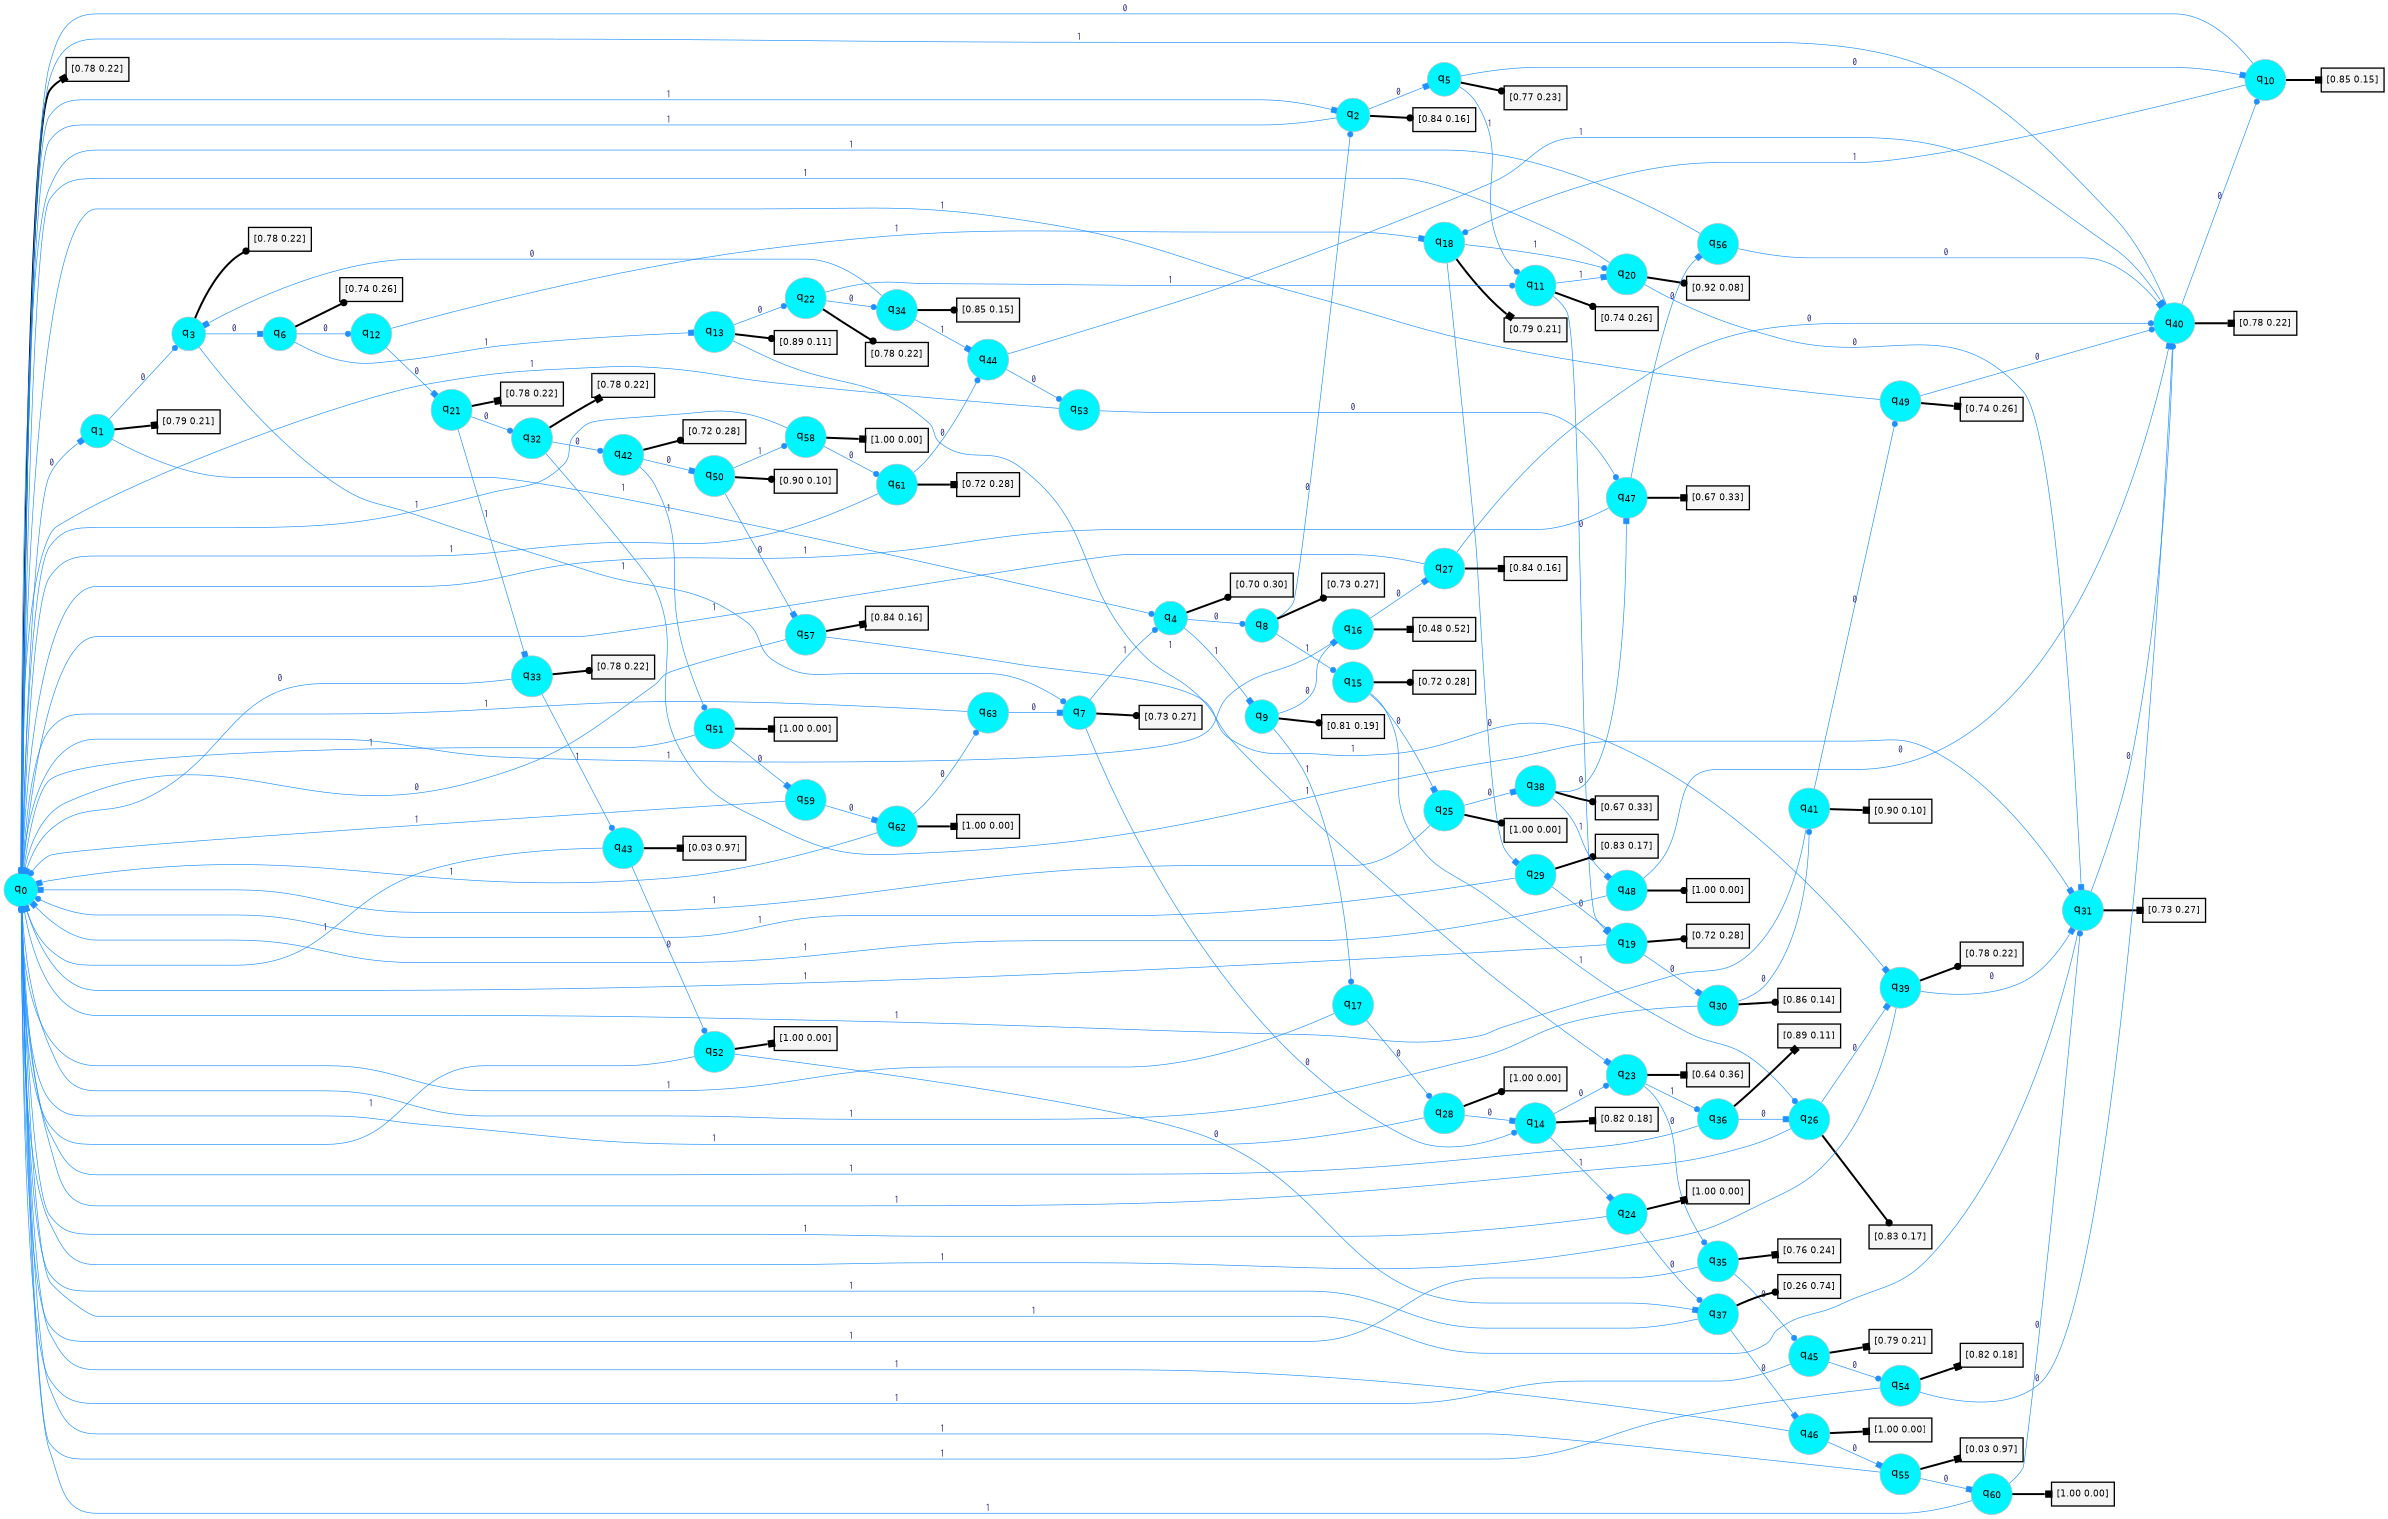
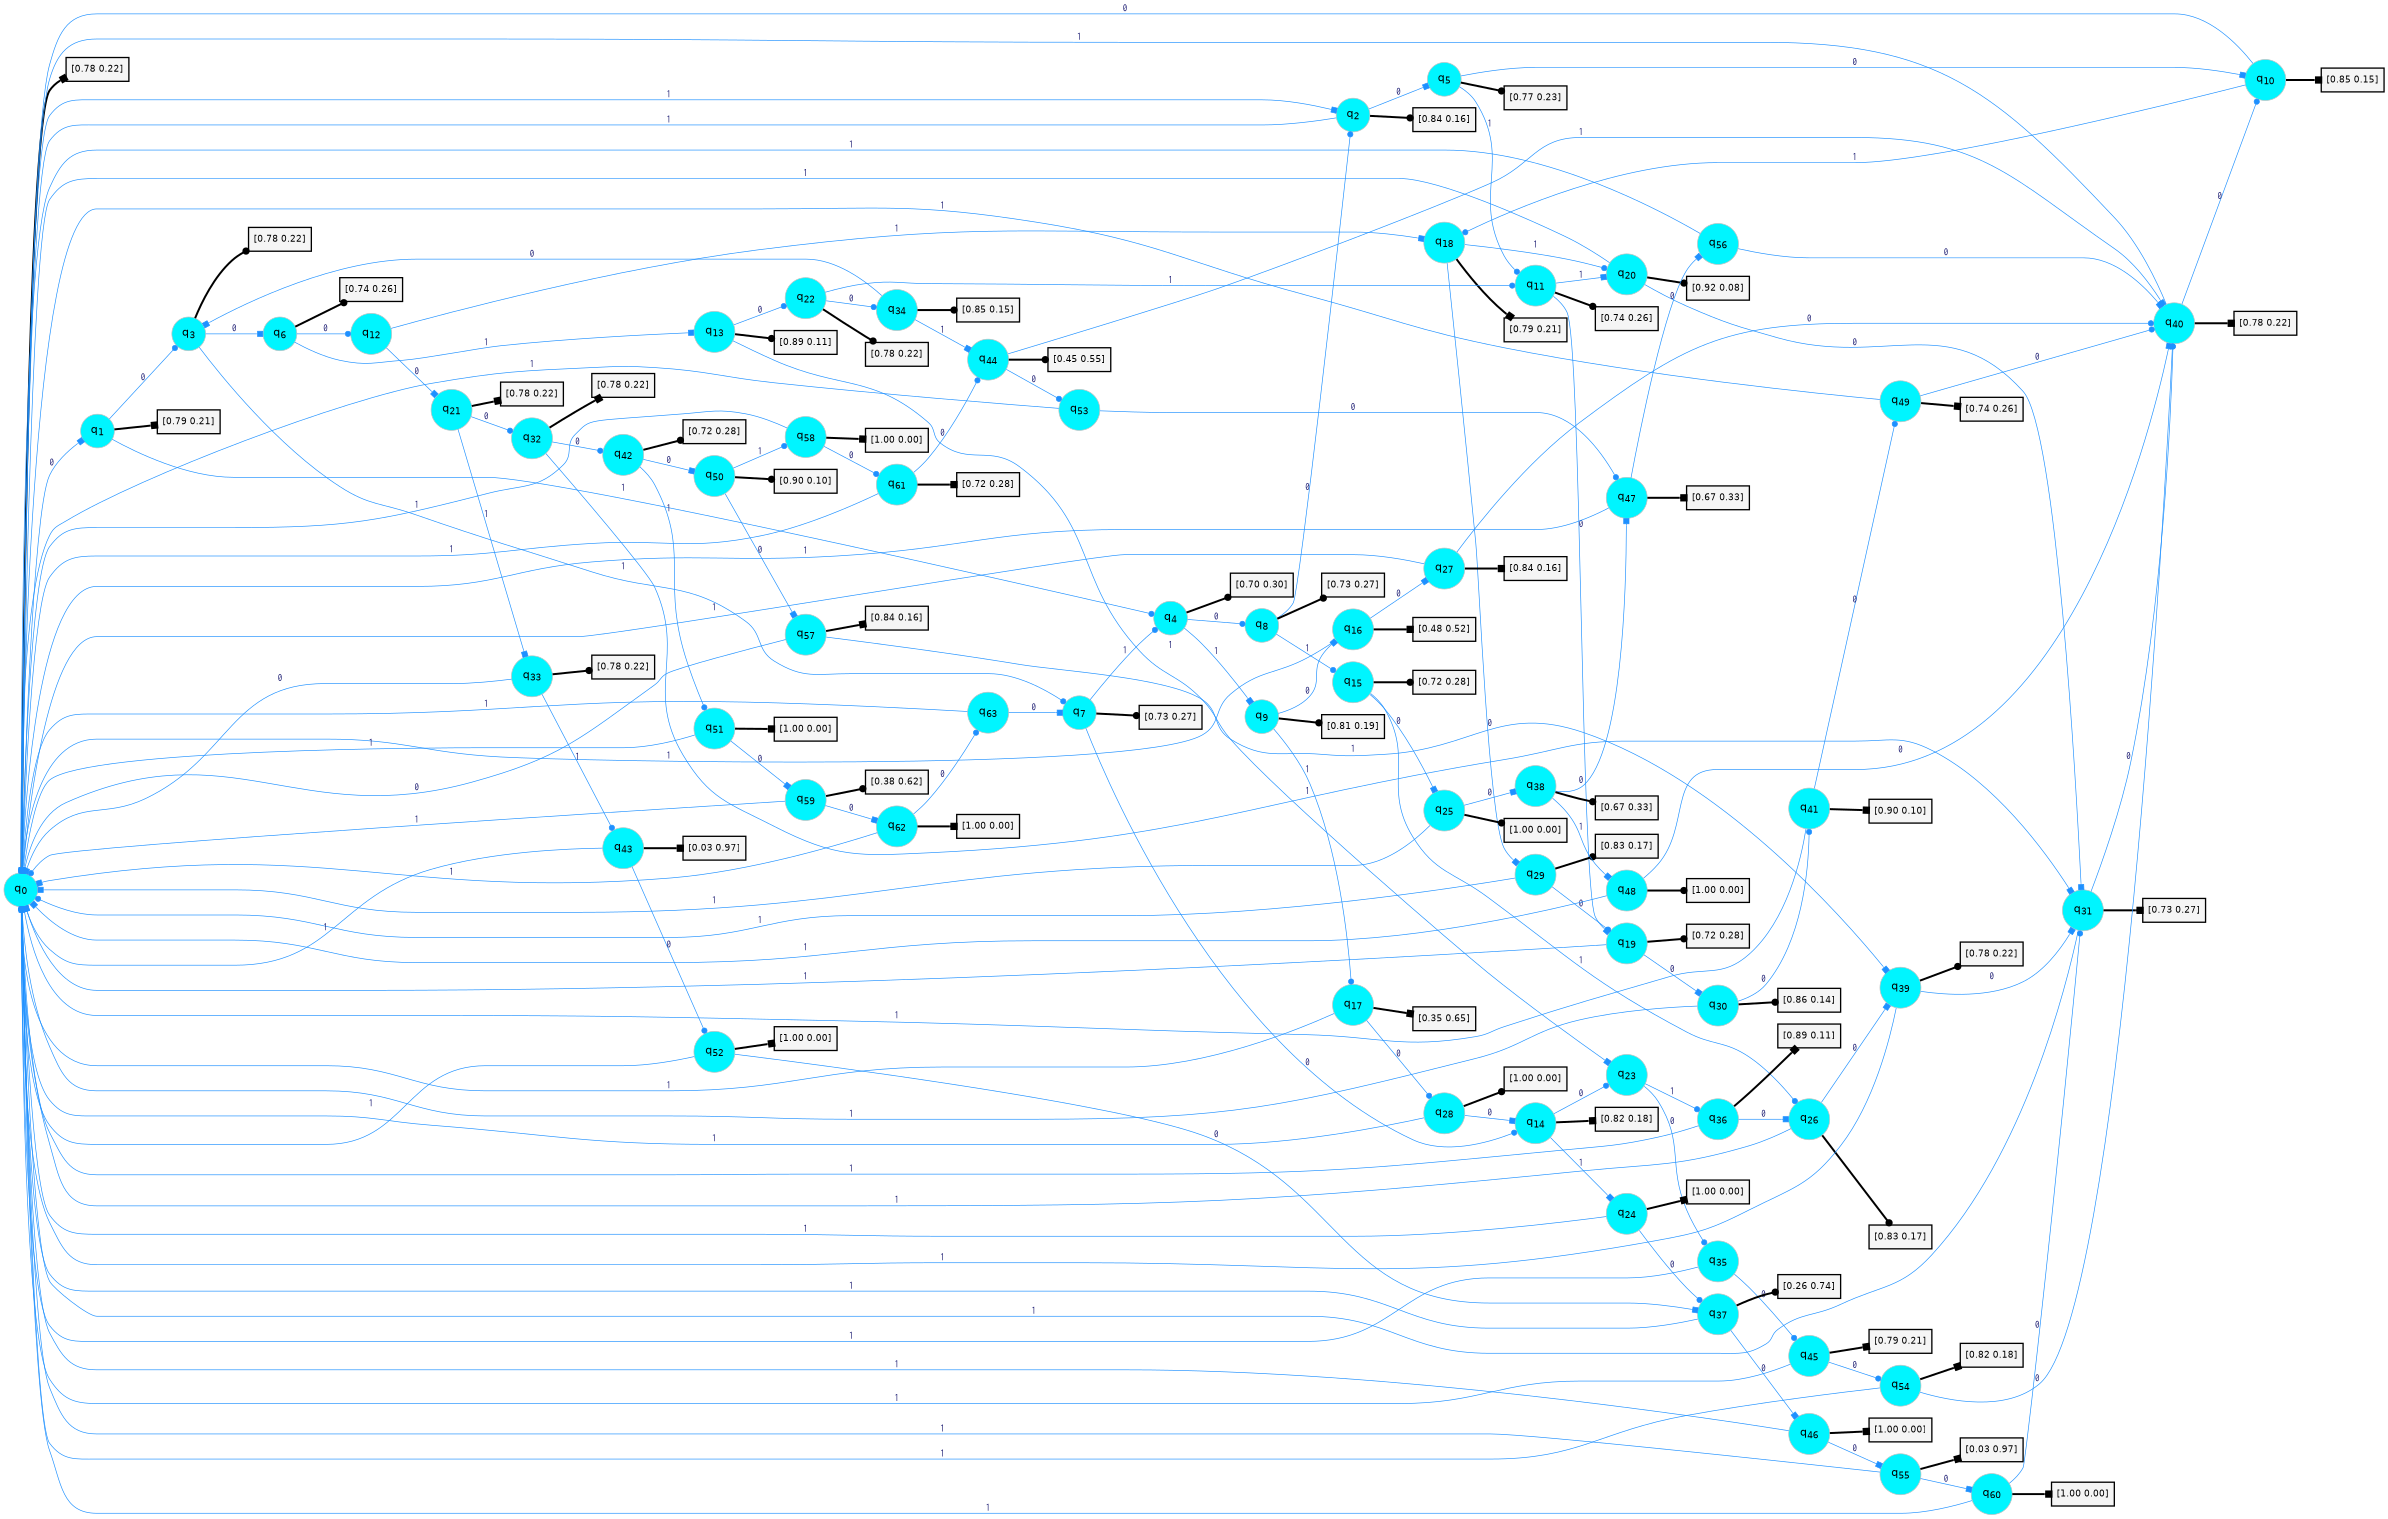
none -> (1079, 360)
none -> (897, 782)
none -> (1444, 1019)
(1718, 1075) -> none
(1809, 1251) -> none
